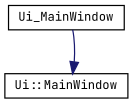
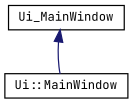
(74, 46) -> (58, 58)
